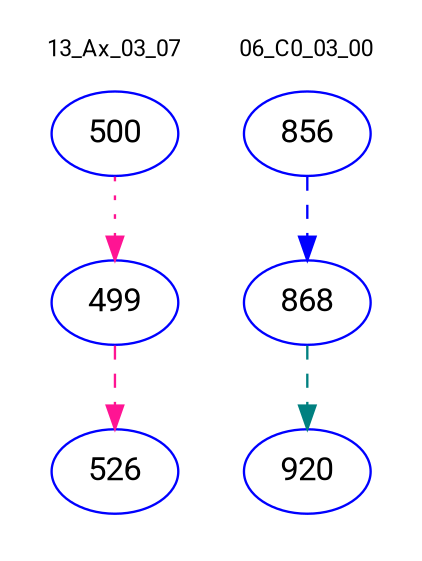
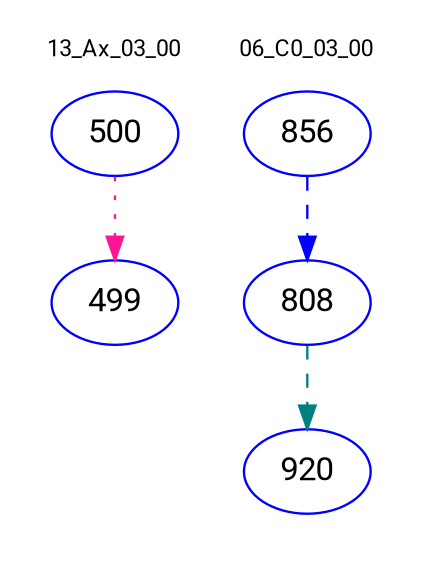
(115, 50) -> (115, 50)
(307, 303) -> (307, 303)
(115, 472) -> none
